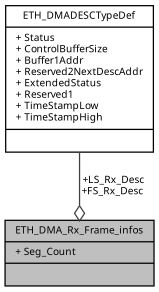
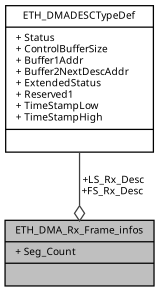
(80, 72) -> (73, 72)
